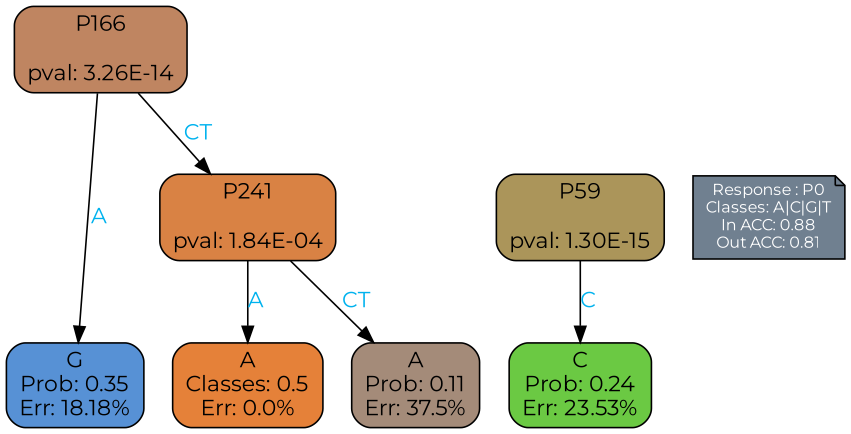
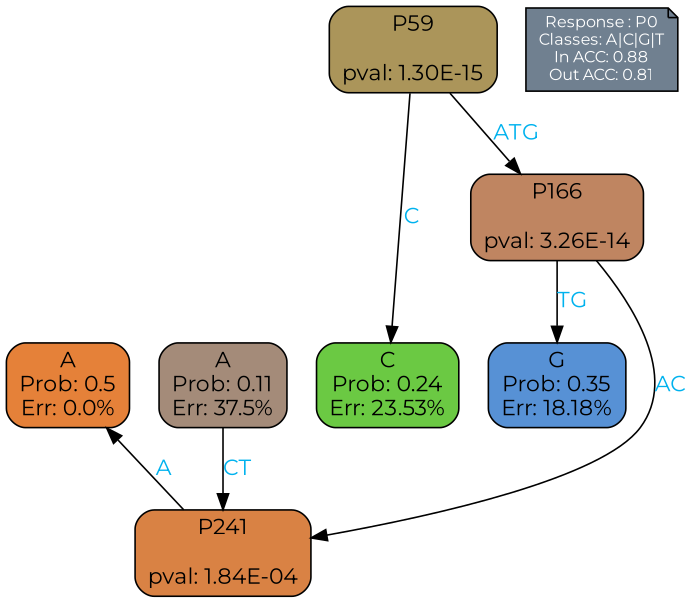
none -> (480, 127)
(199, 133) -> (671, 385)
(99, 217) -> (572, 301)
(326, 296) -> (223, 461)
(248, 385) -> (68, 385)
